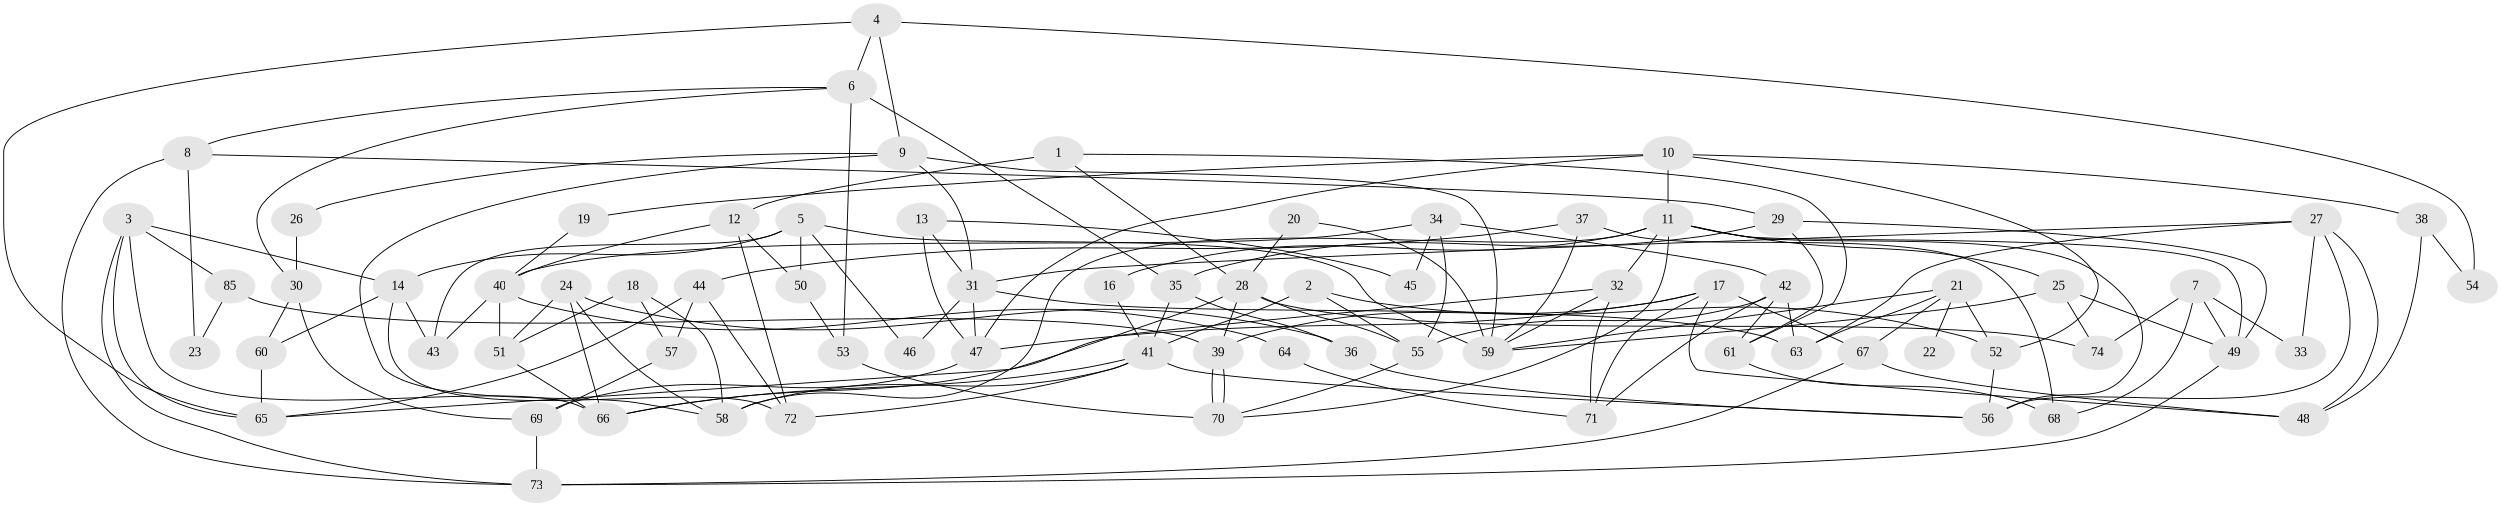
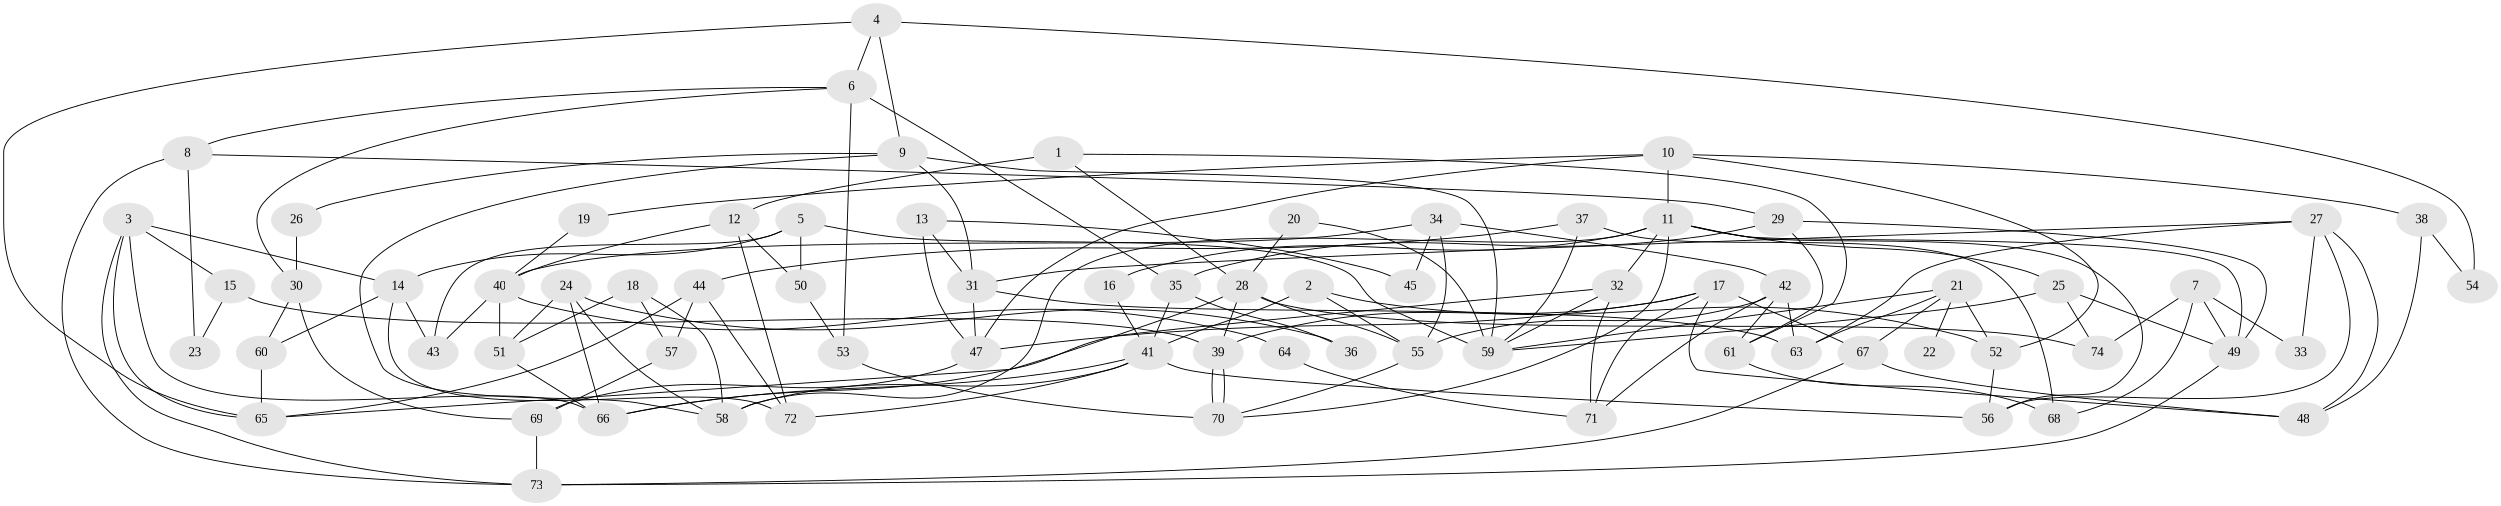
(230, 286) -> (230, 286)
(910, 353) -> none
(1531, 391) -> none
